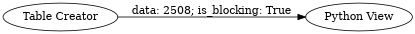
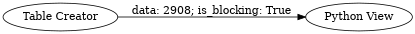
(212, 11) -> (212, 11)
